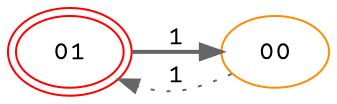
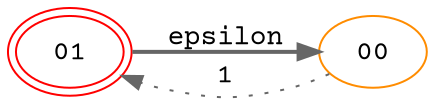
(177, 37) -> (225, 37)
